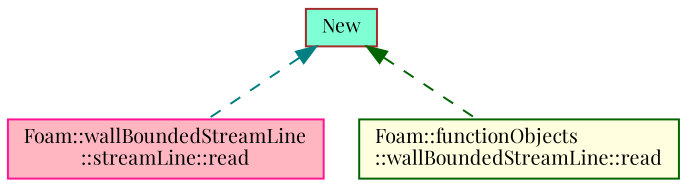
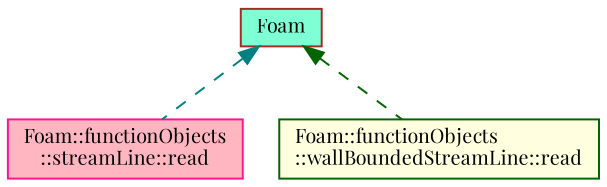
(341, 28) -> (281, 28)
(166, 149) -> (125, 149)
